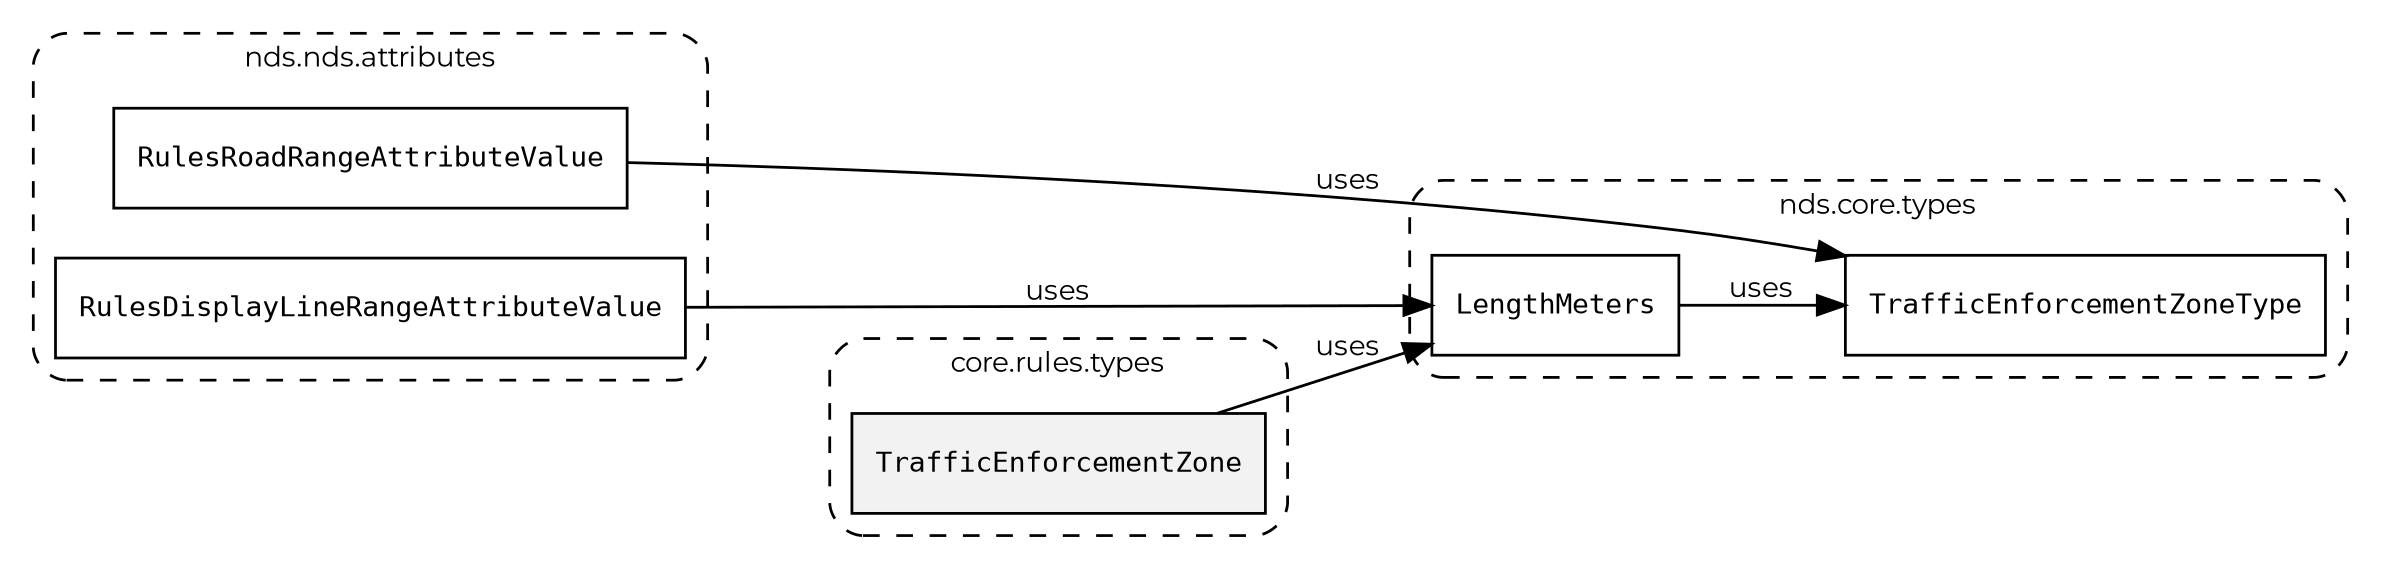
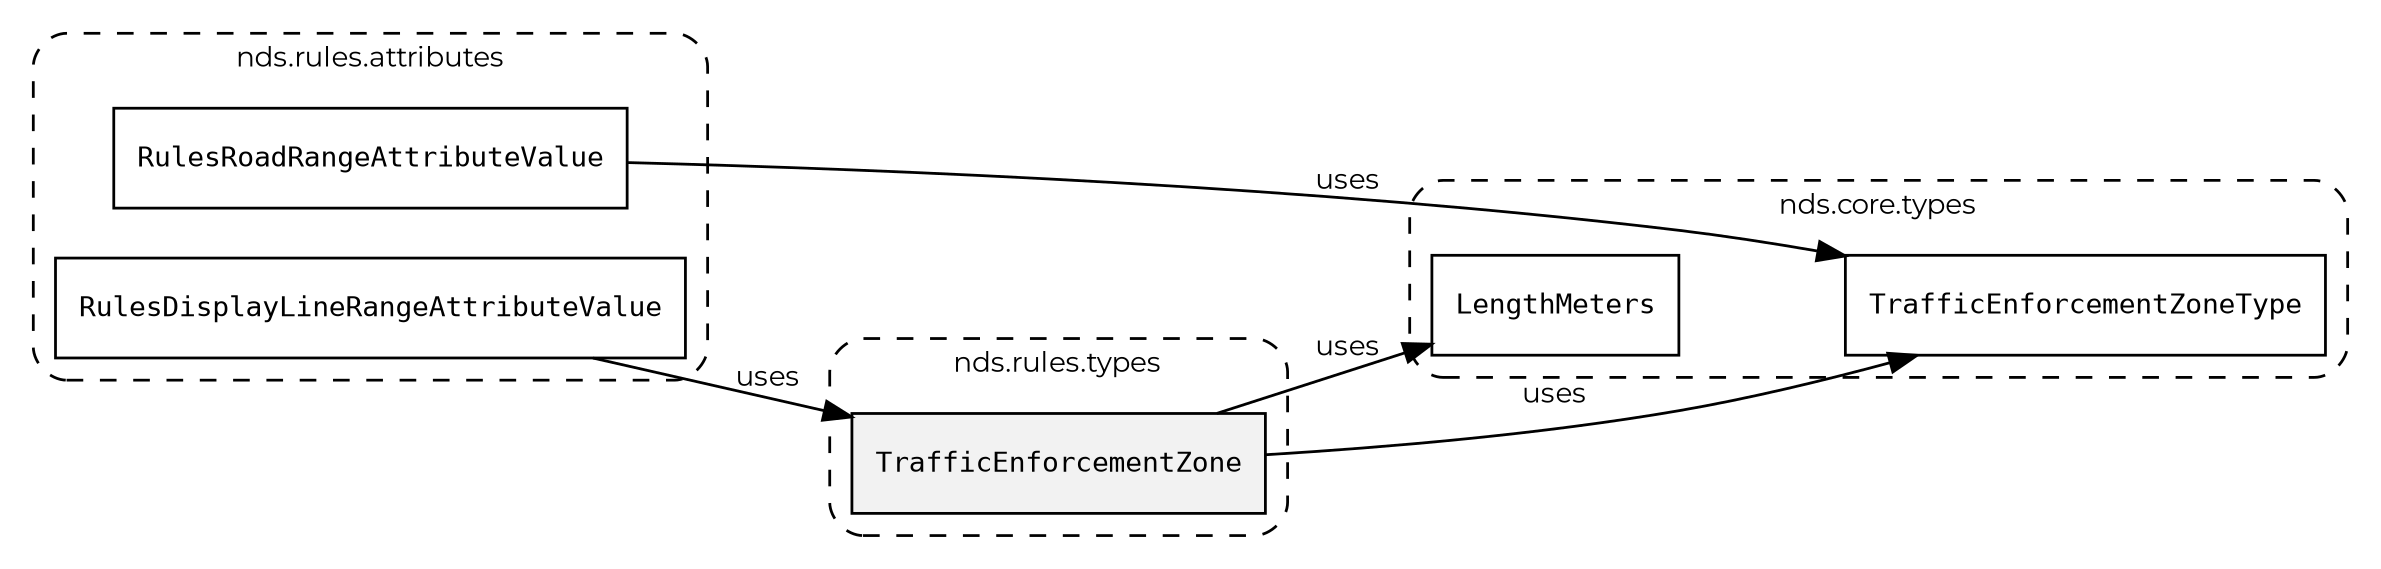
(370, 60) -> (370, 60)
(1748, 305) -> (1580, 426)
(1045, 306) -> (726, 388)
(1059, 365) -> (1059, 365)
